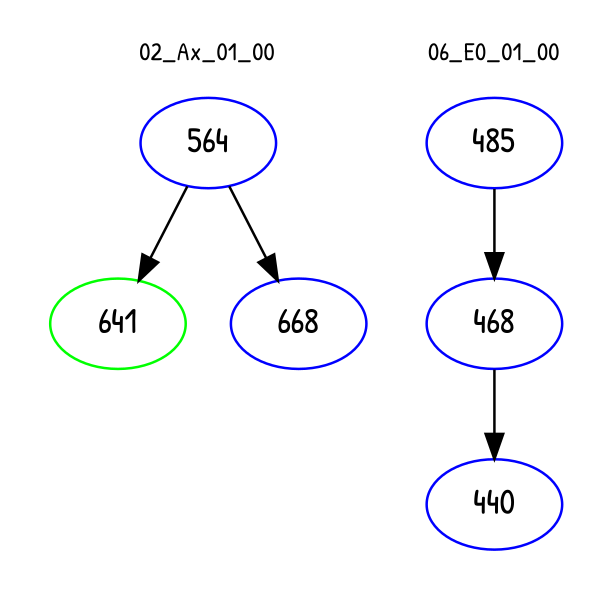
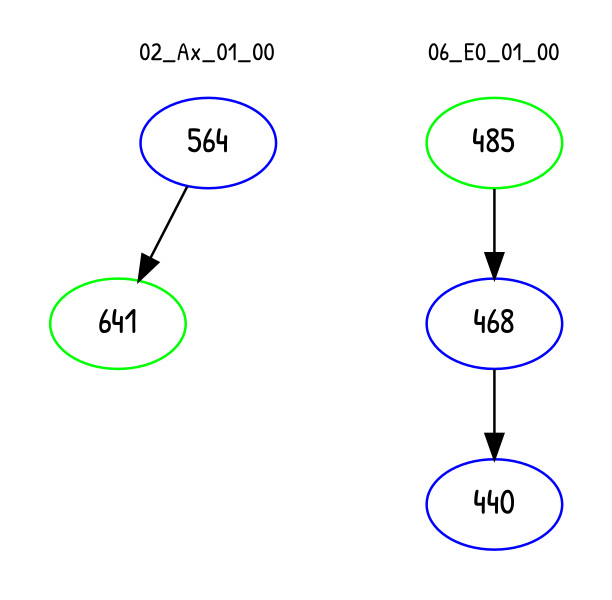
(494, 143) -> (494, 143)
(299, 324) -> none
